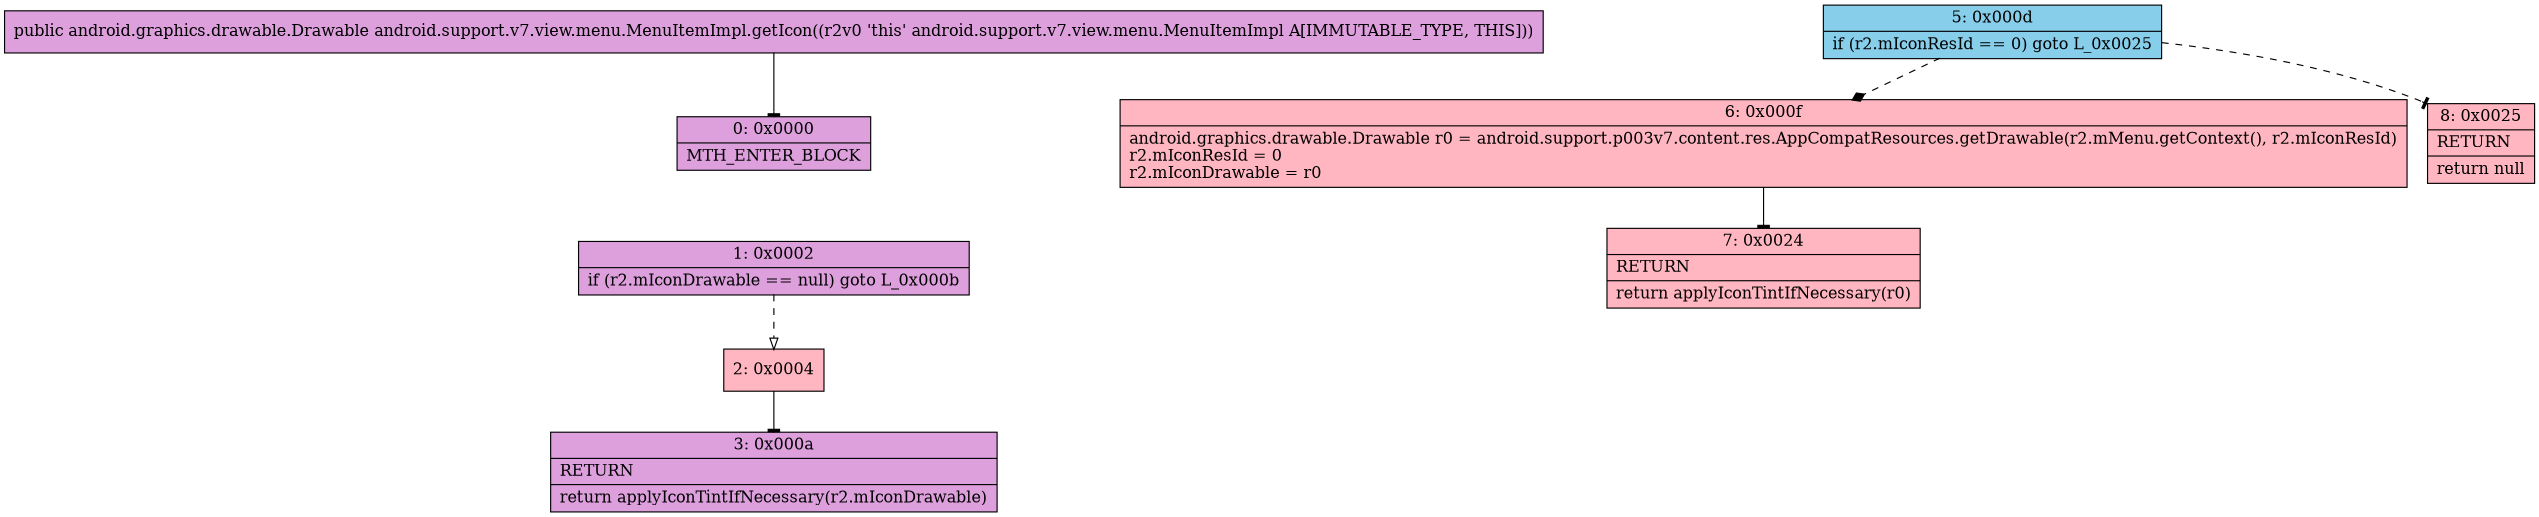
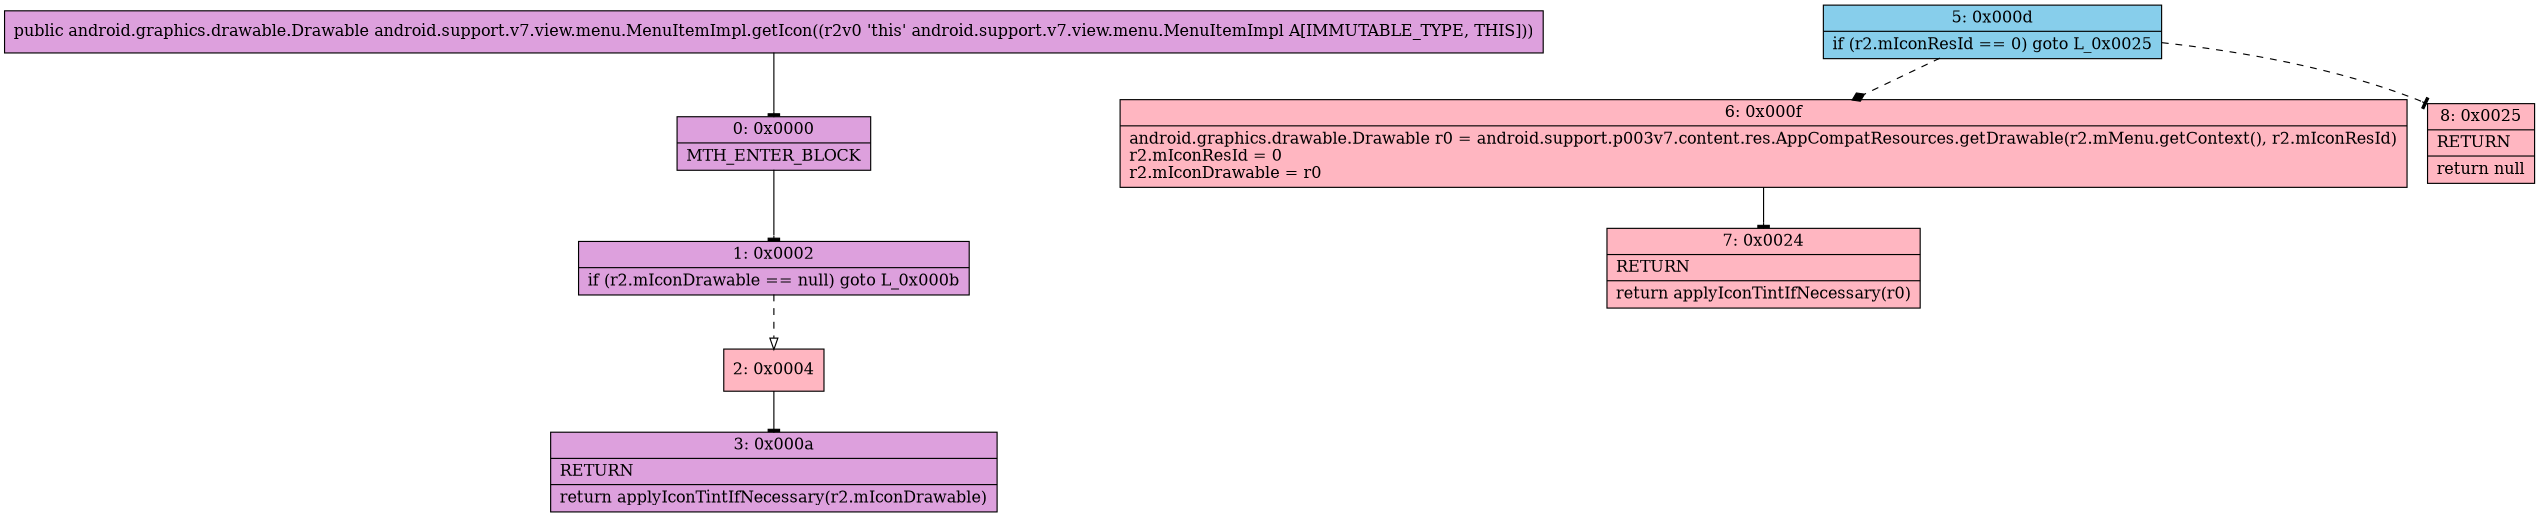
none -> (774, 203)
